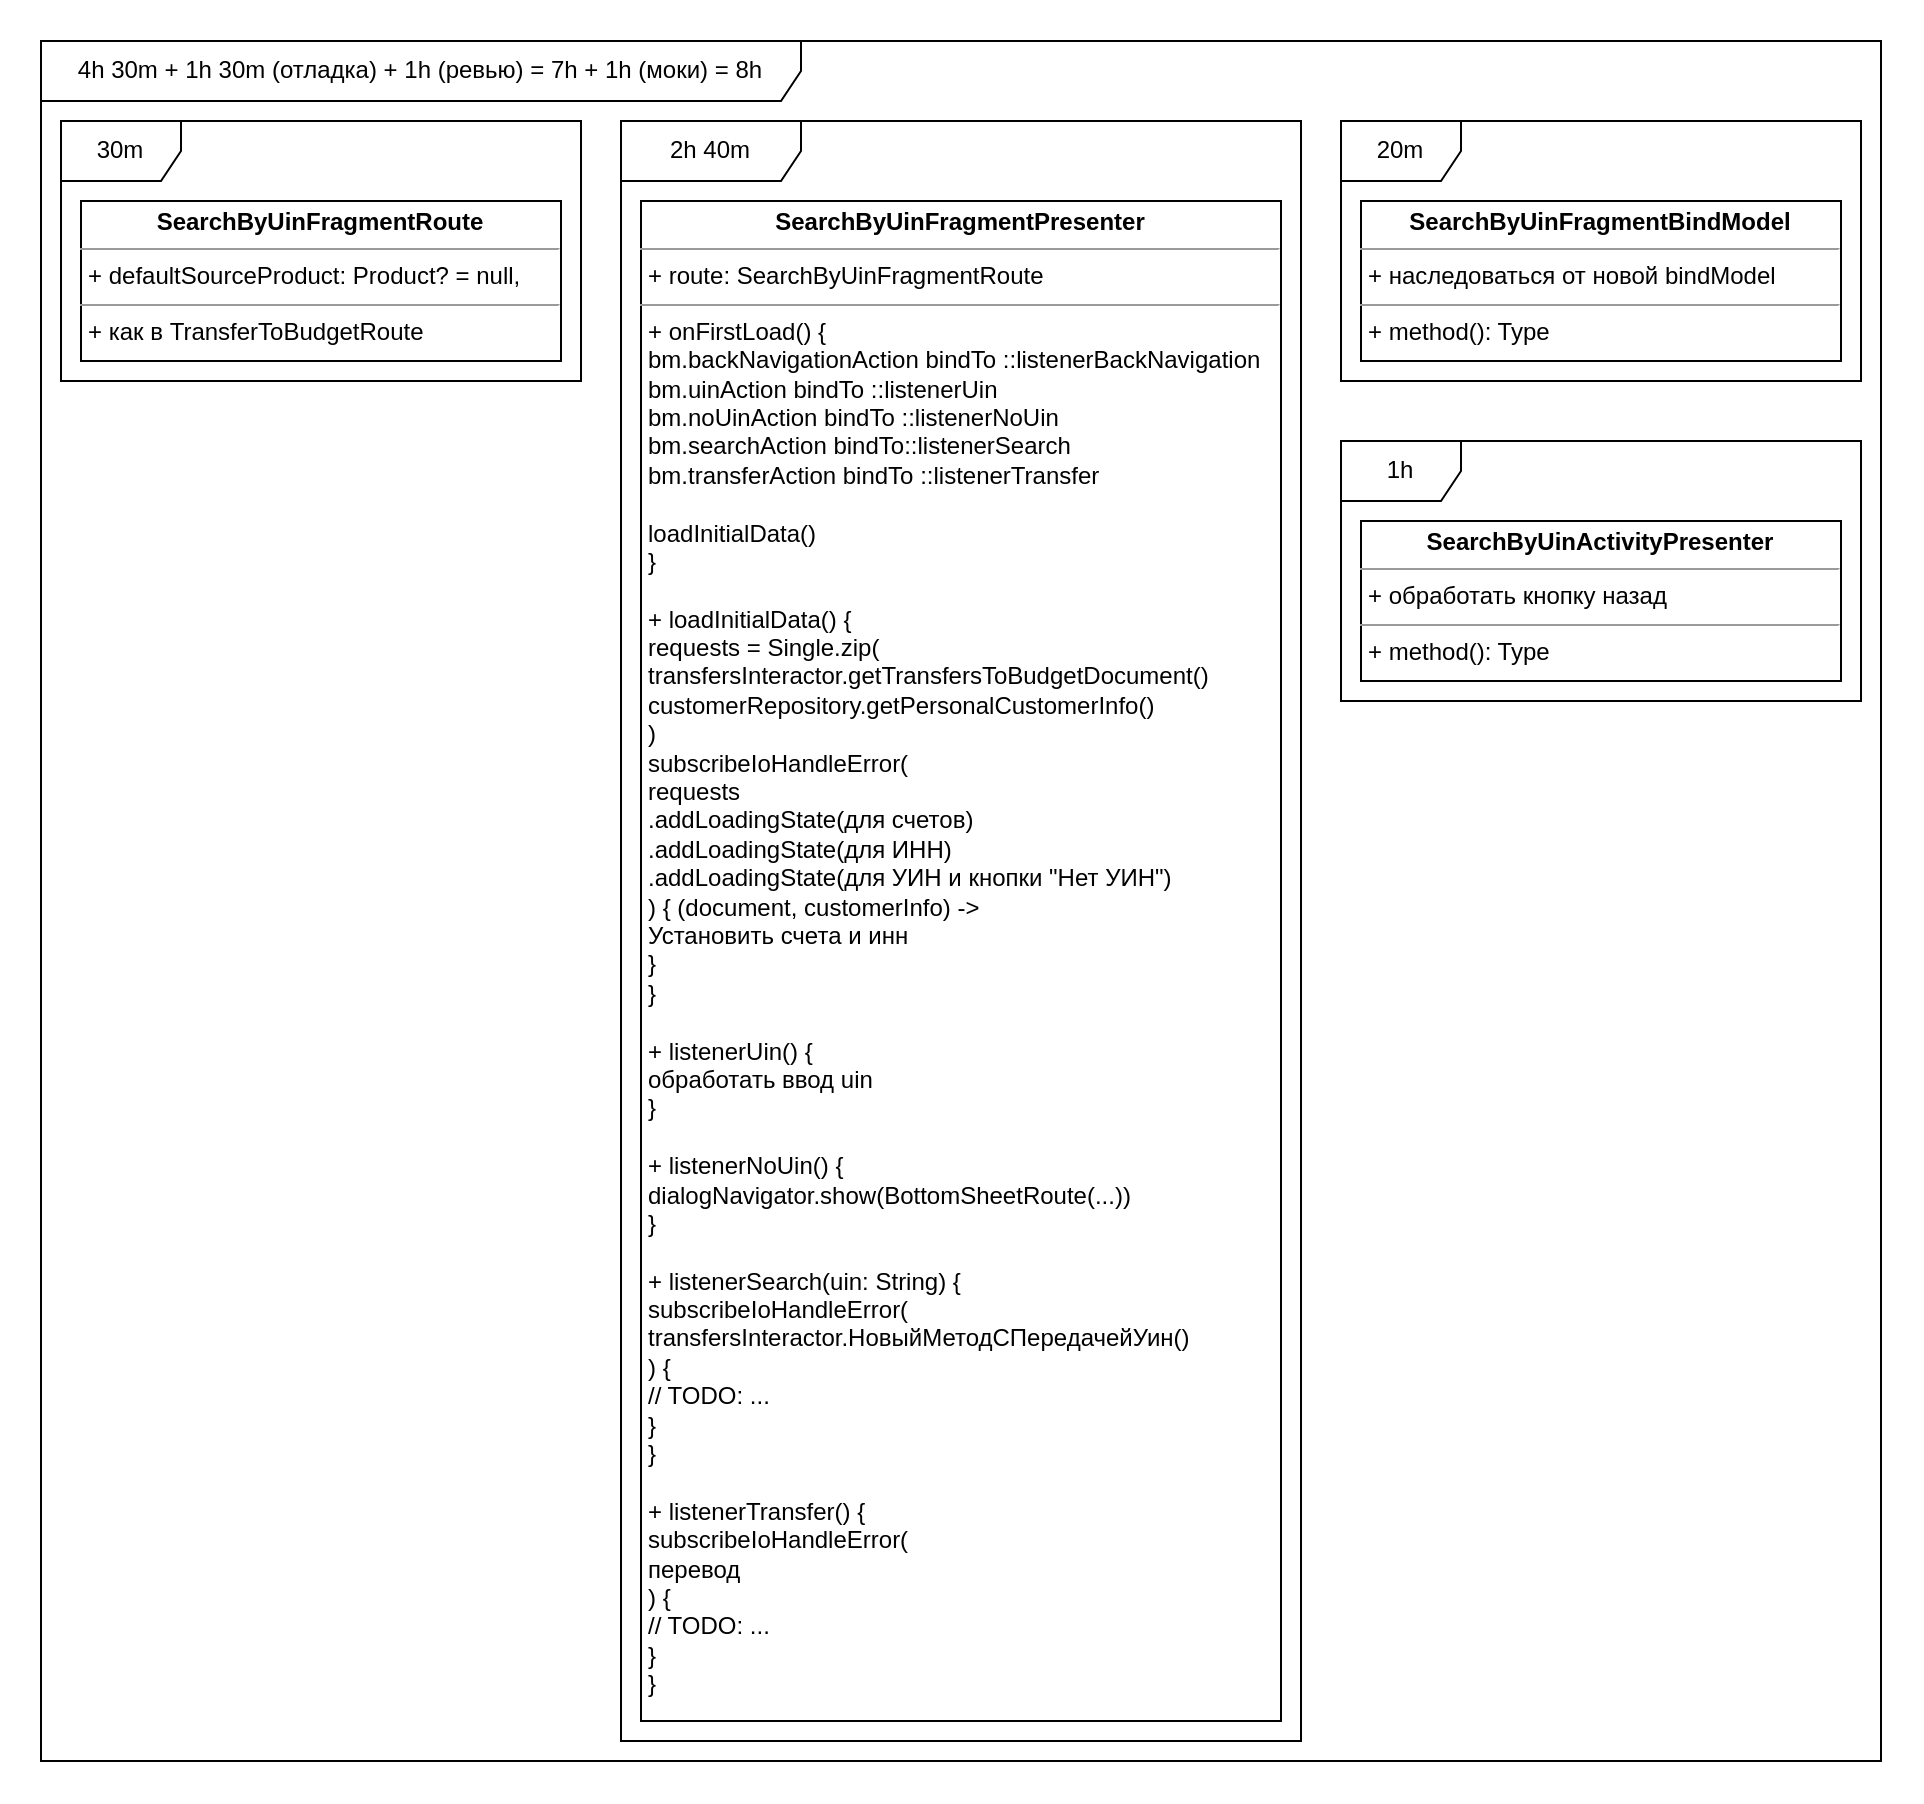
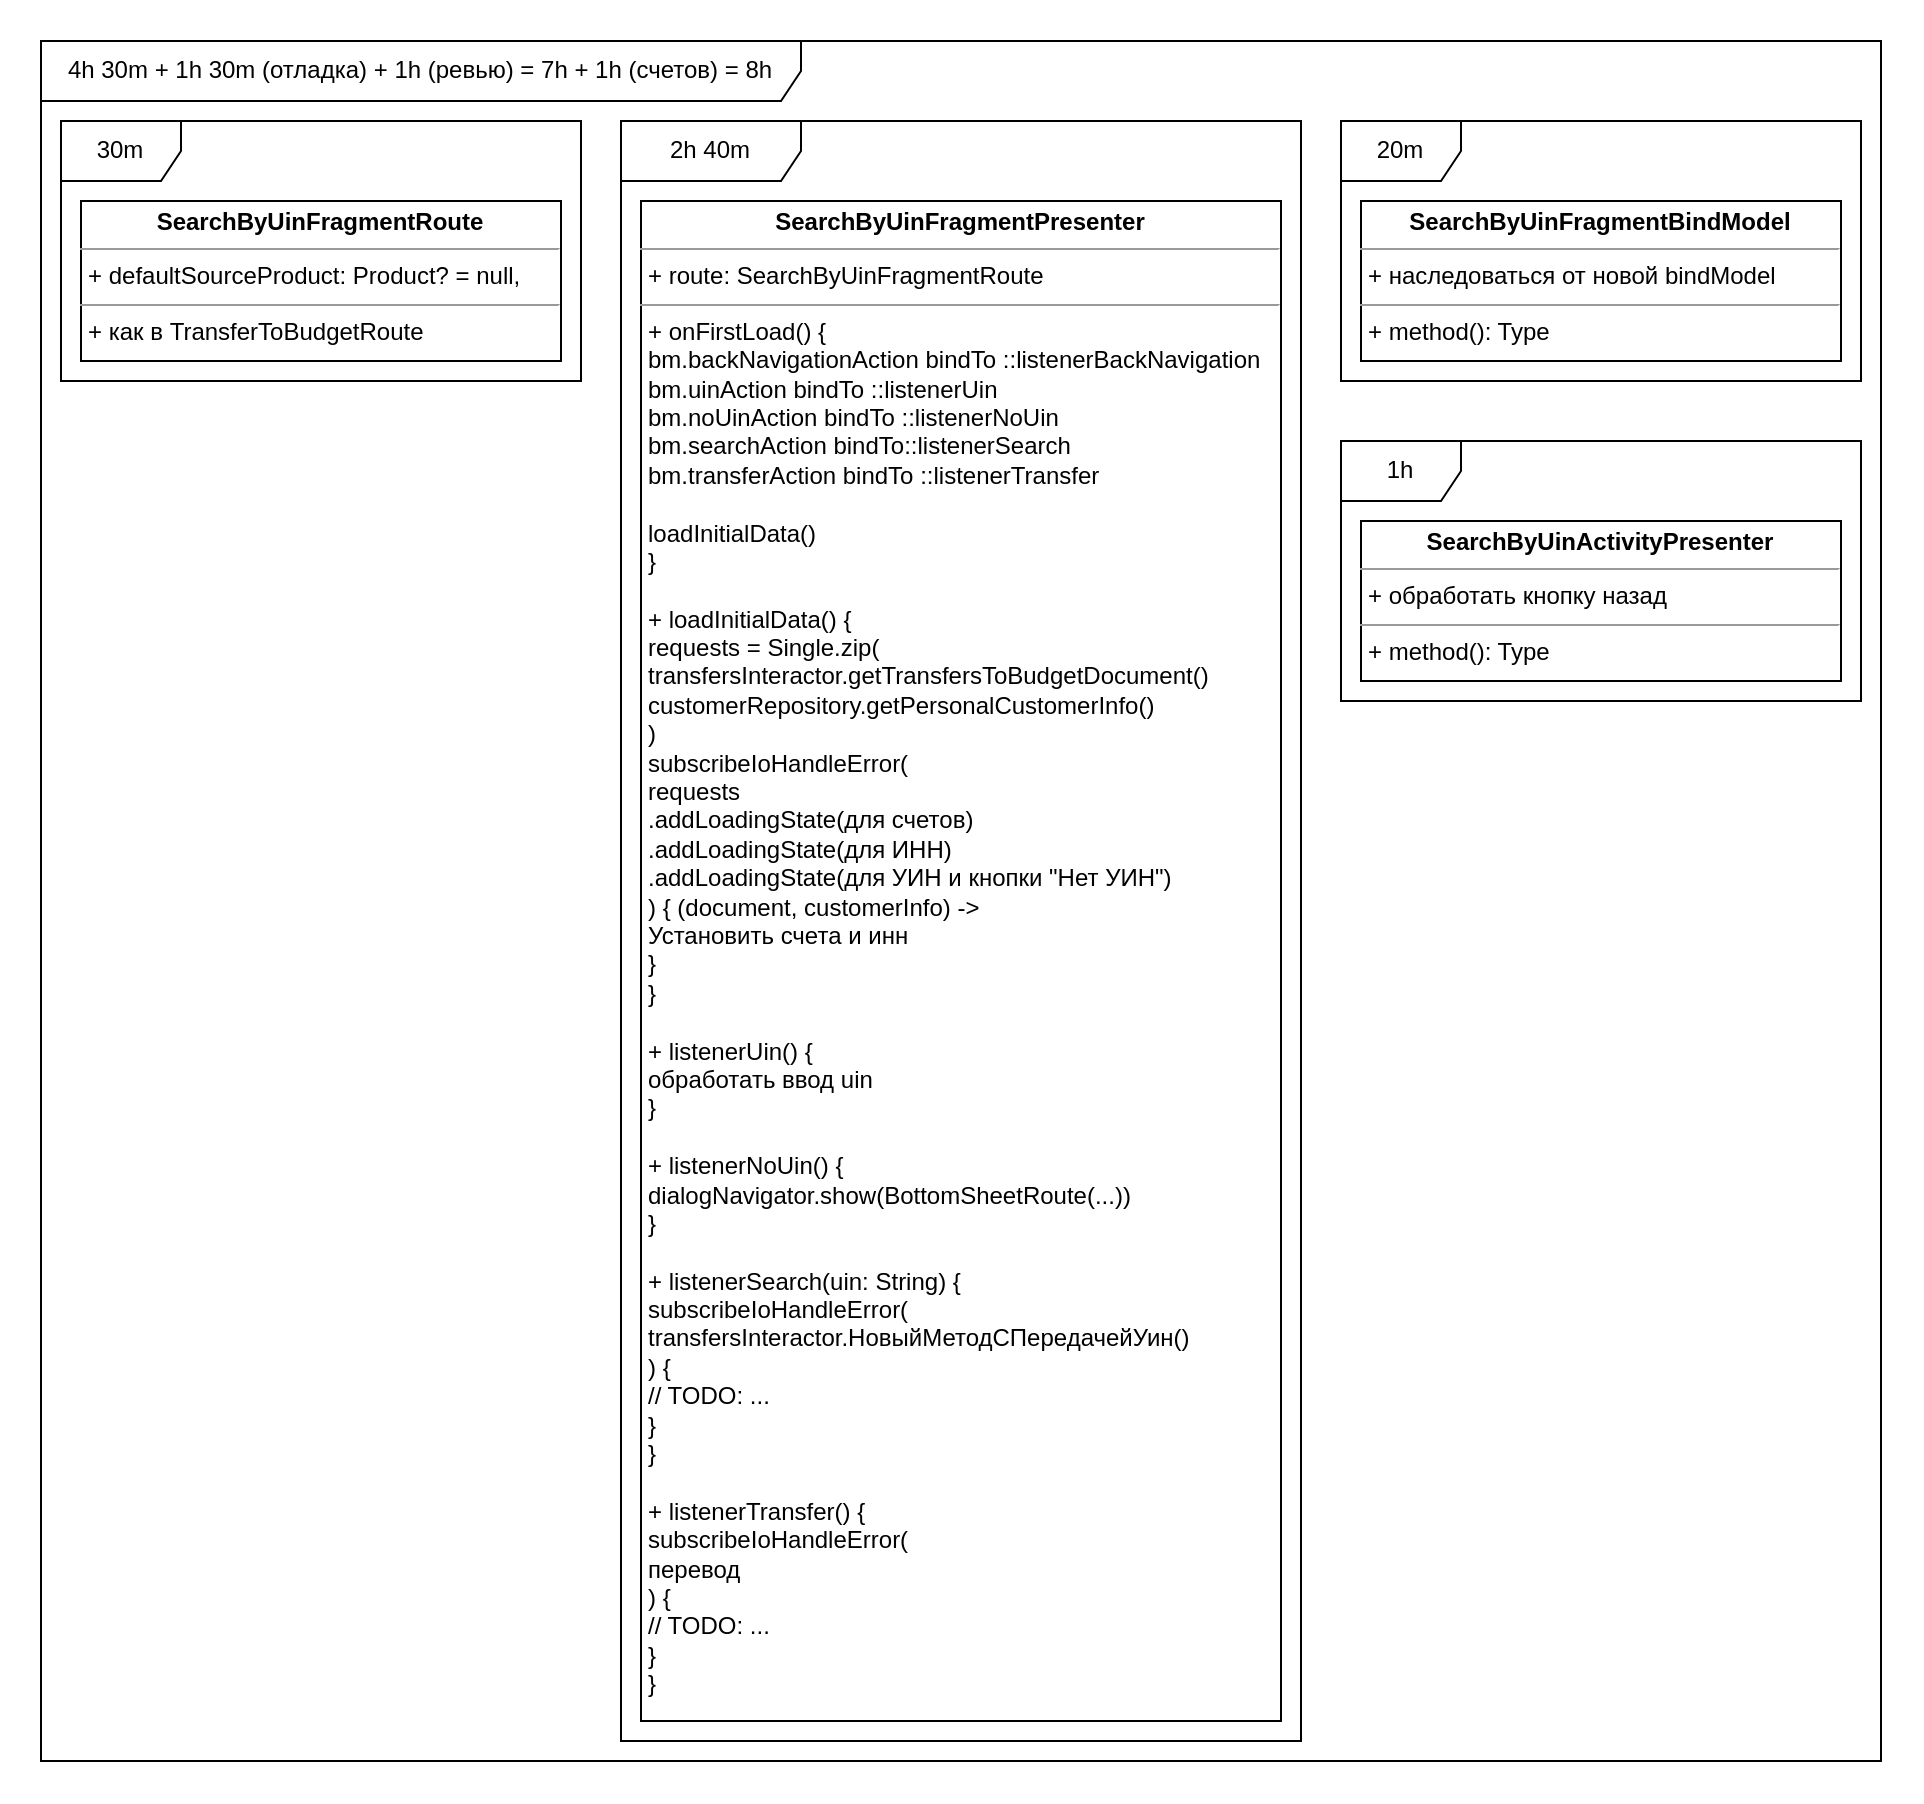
(421, 71) -> (421, 71)
